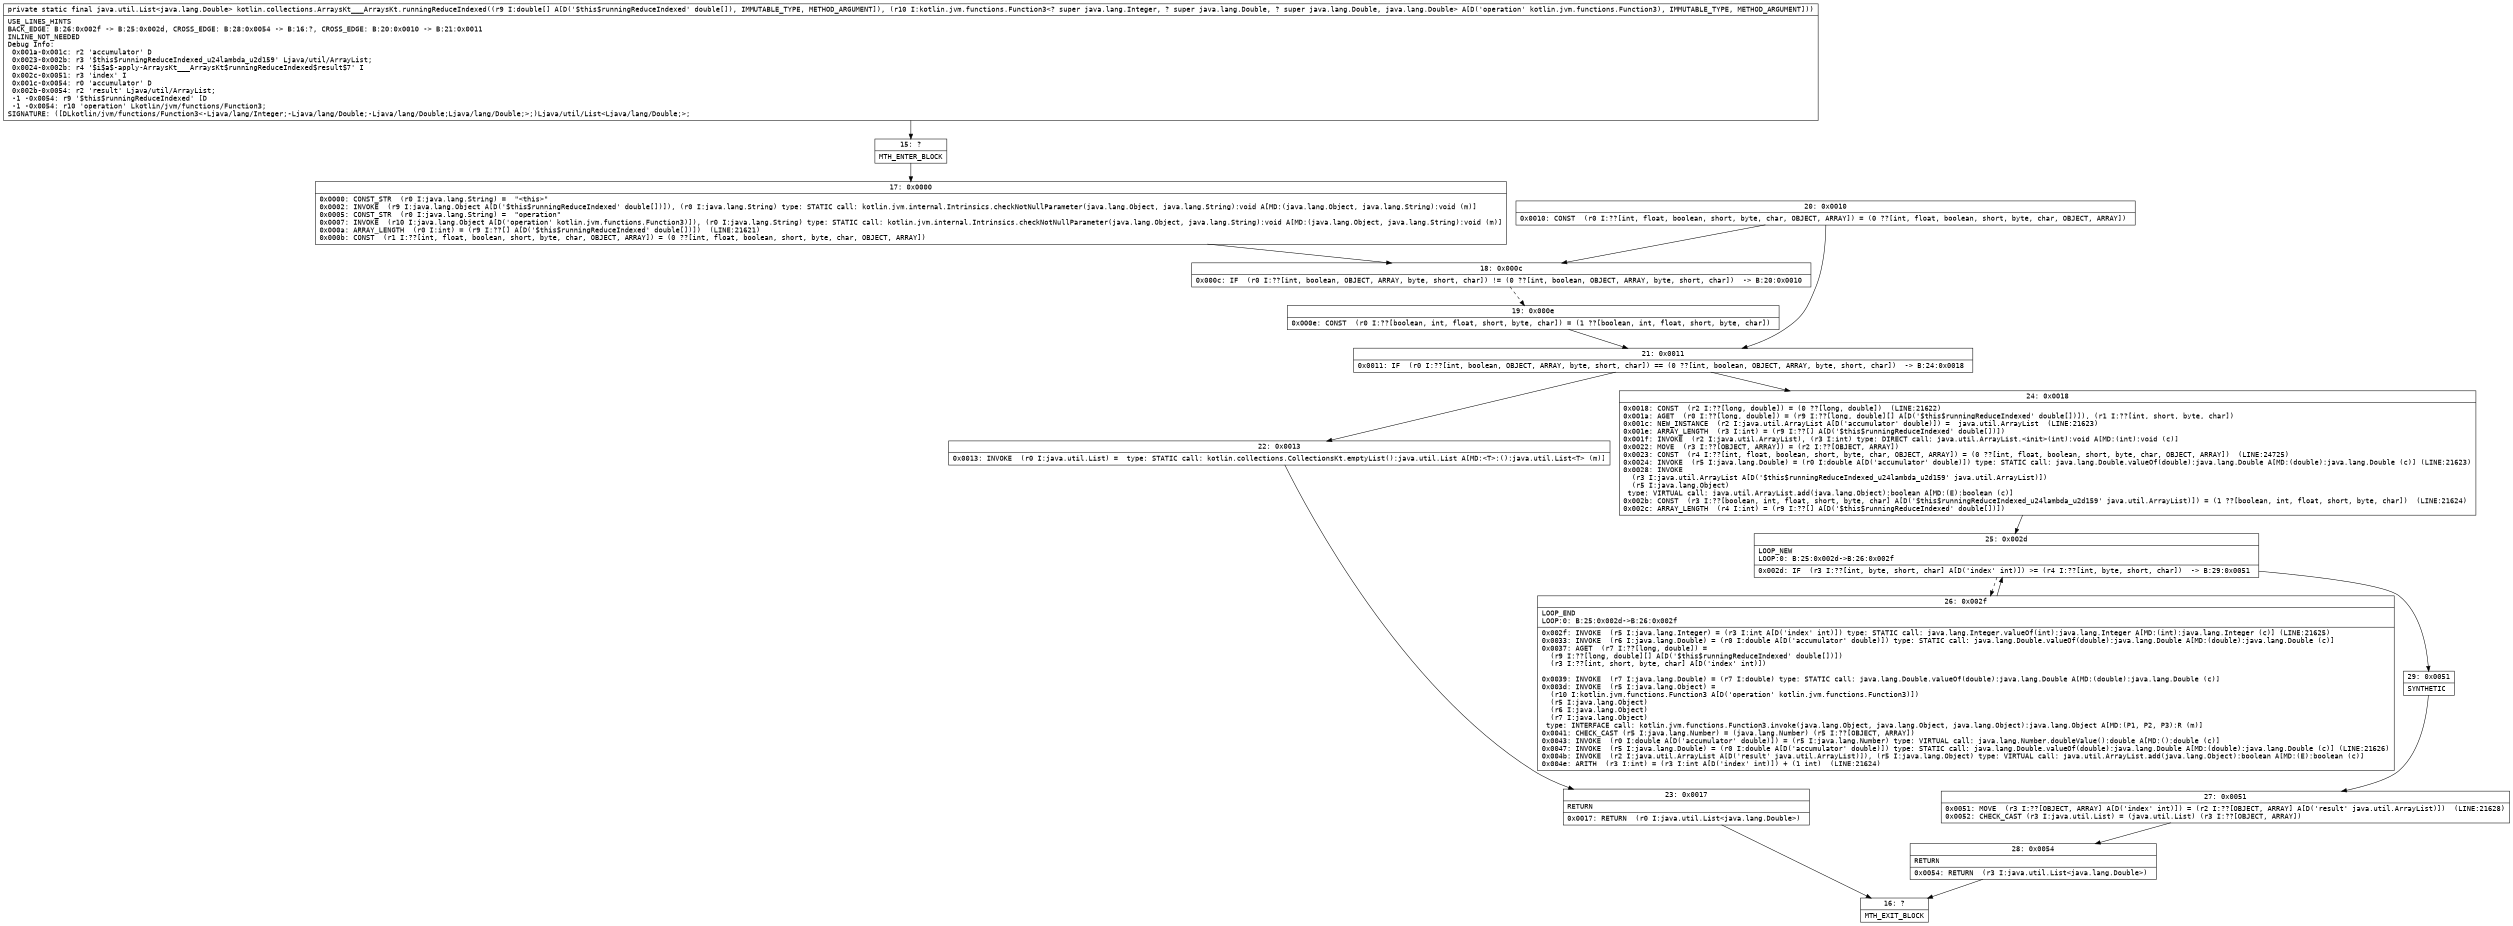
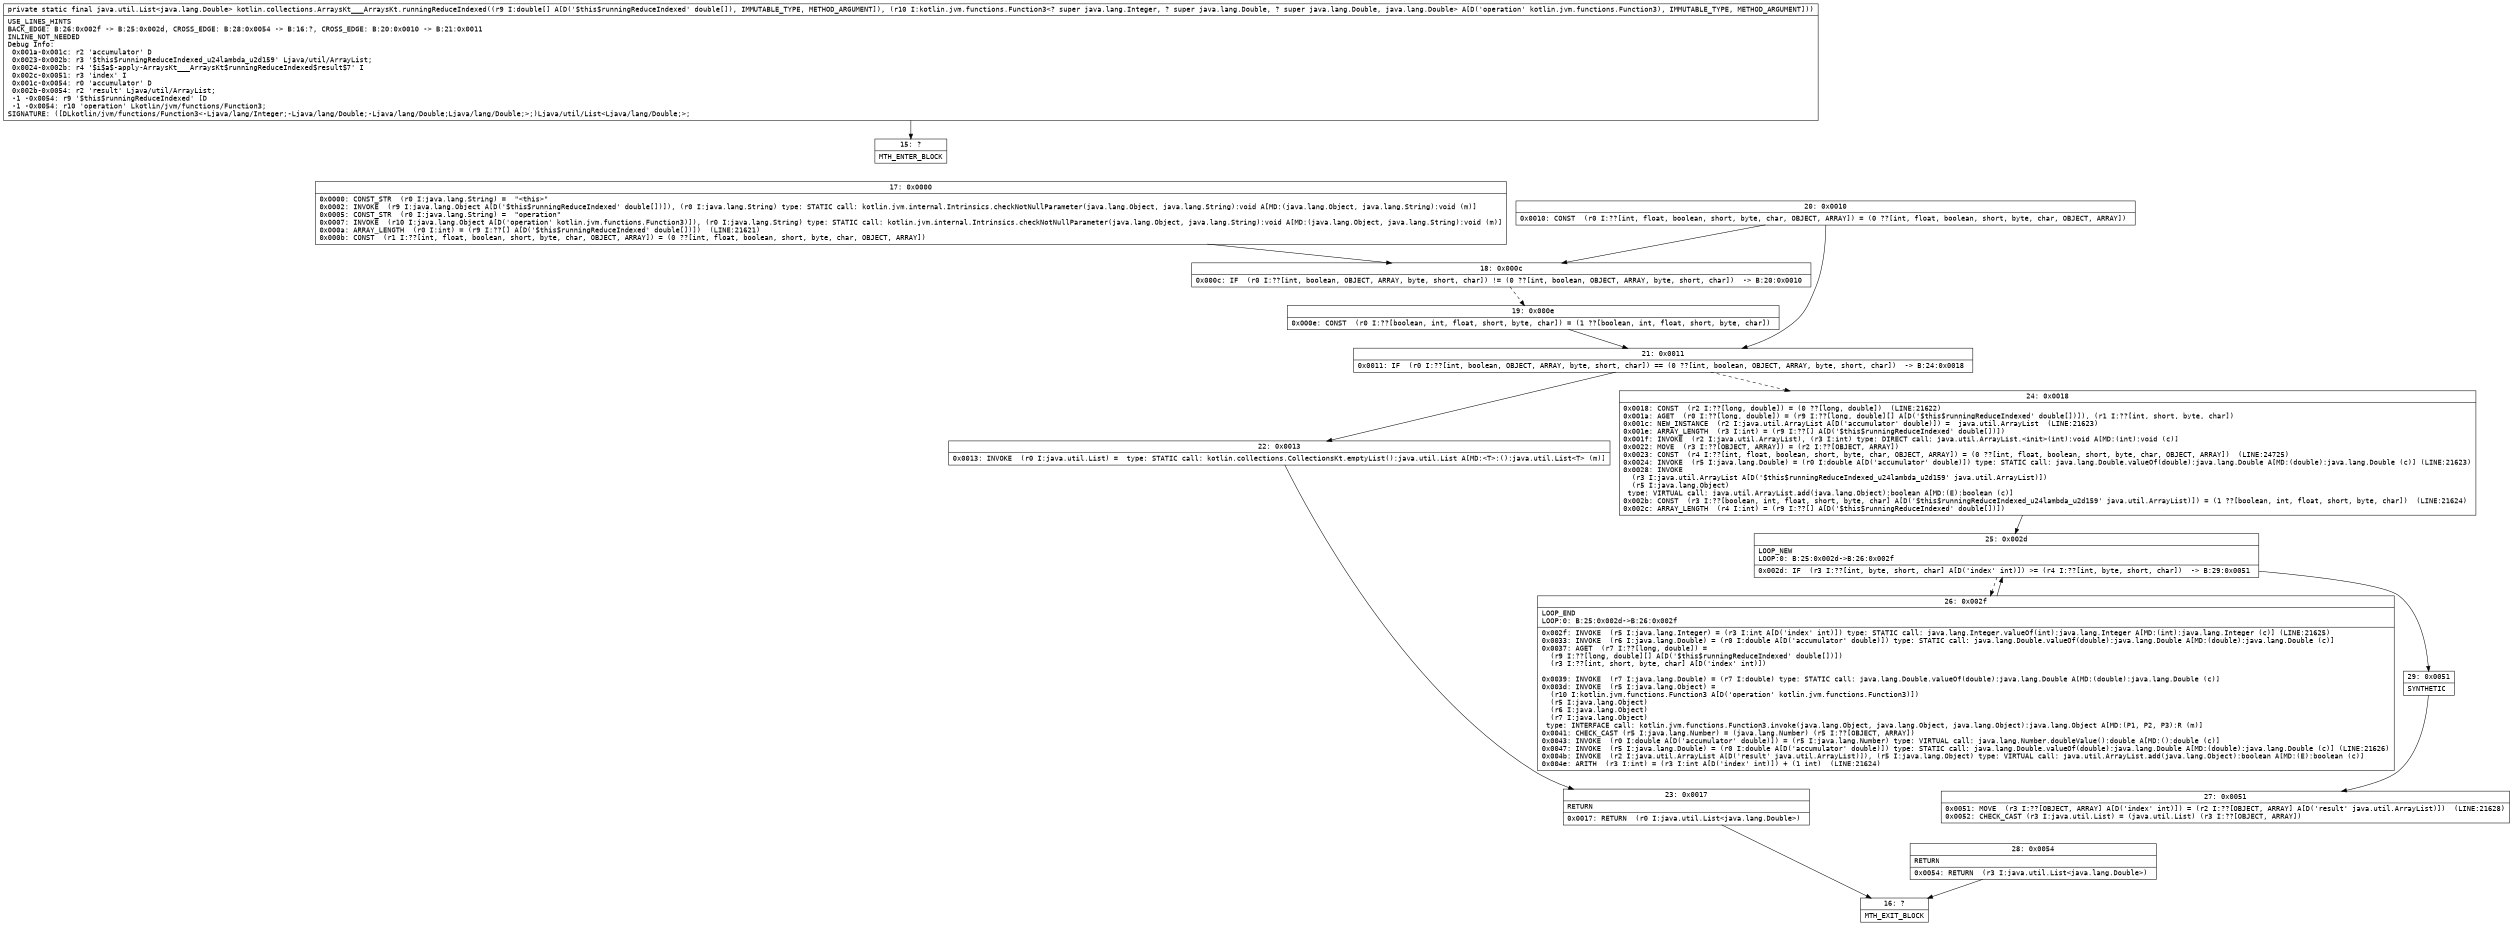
(911, 170) -> none
(1748, 381) -> (1748, 381)
(2136, 833) -> none
